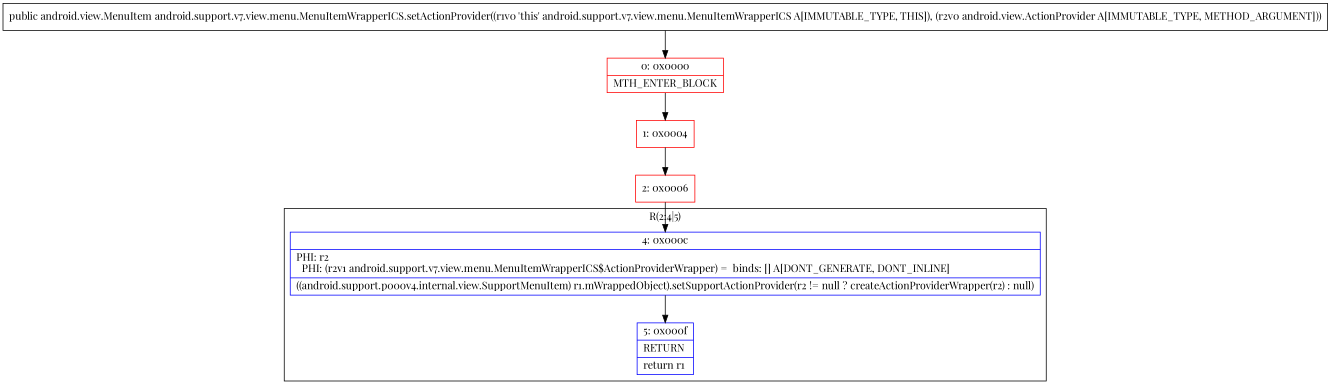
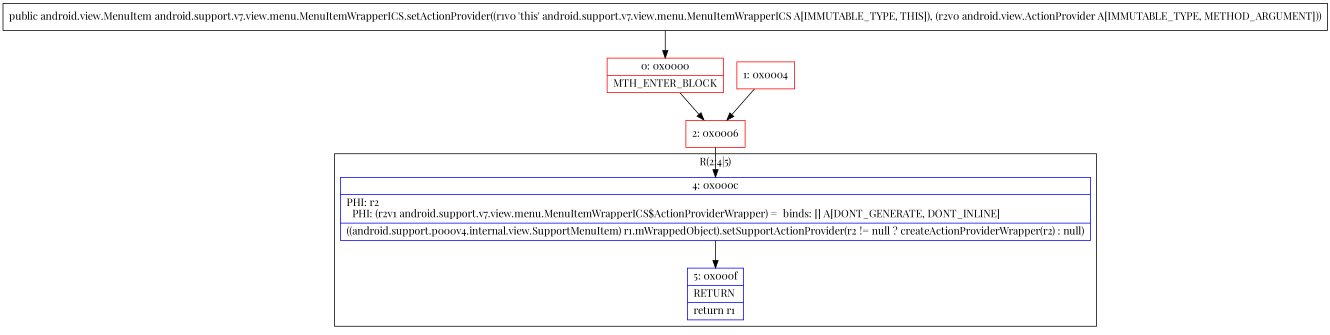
(665, 103) -> (689, 104)
